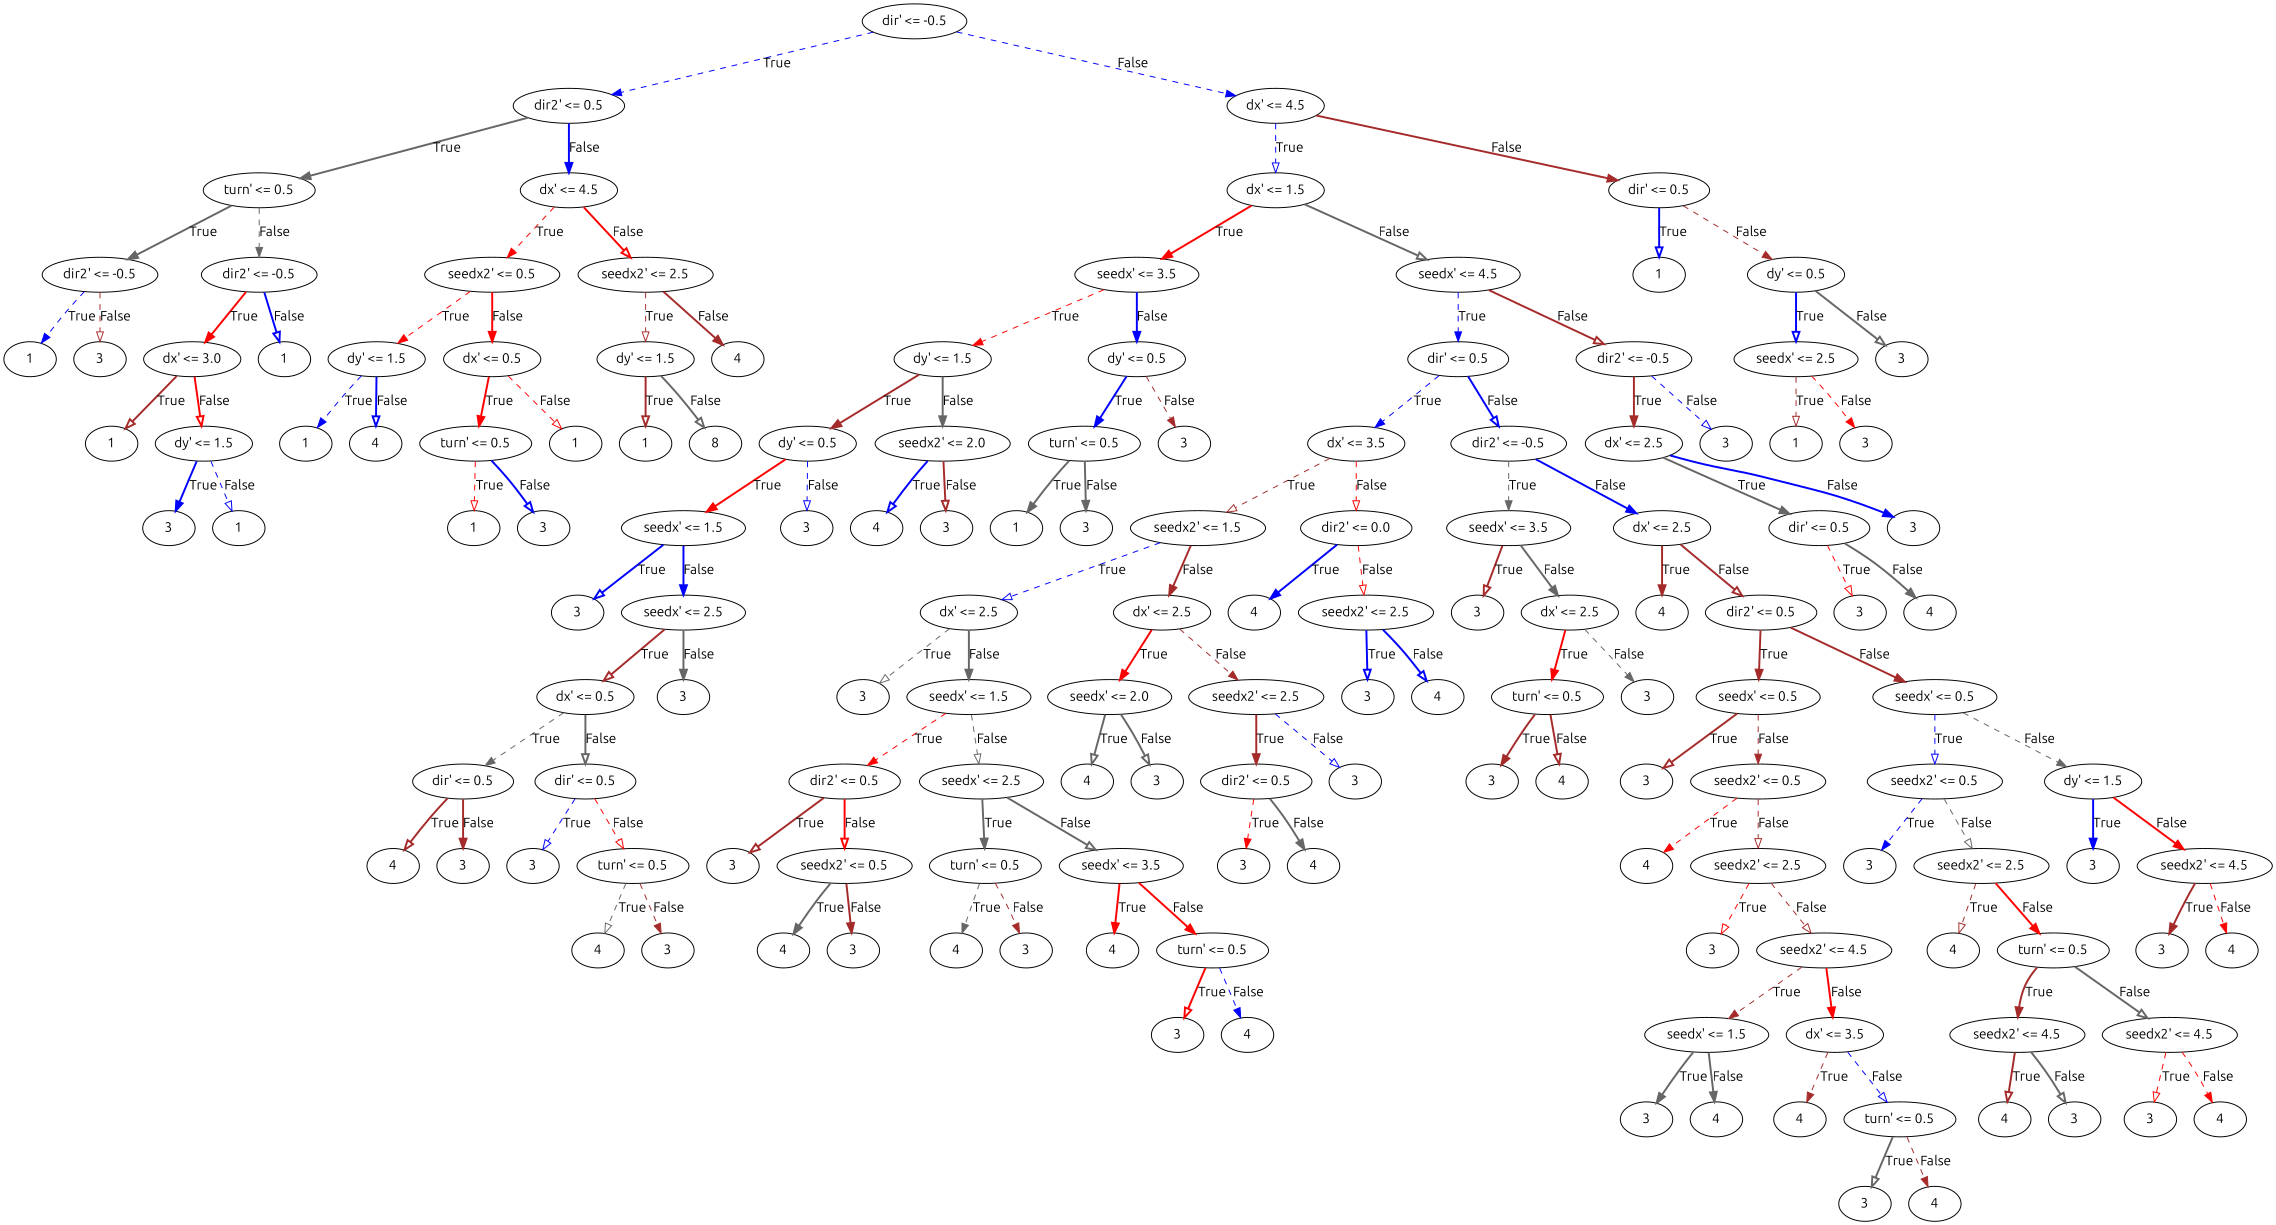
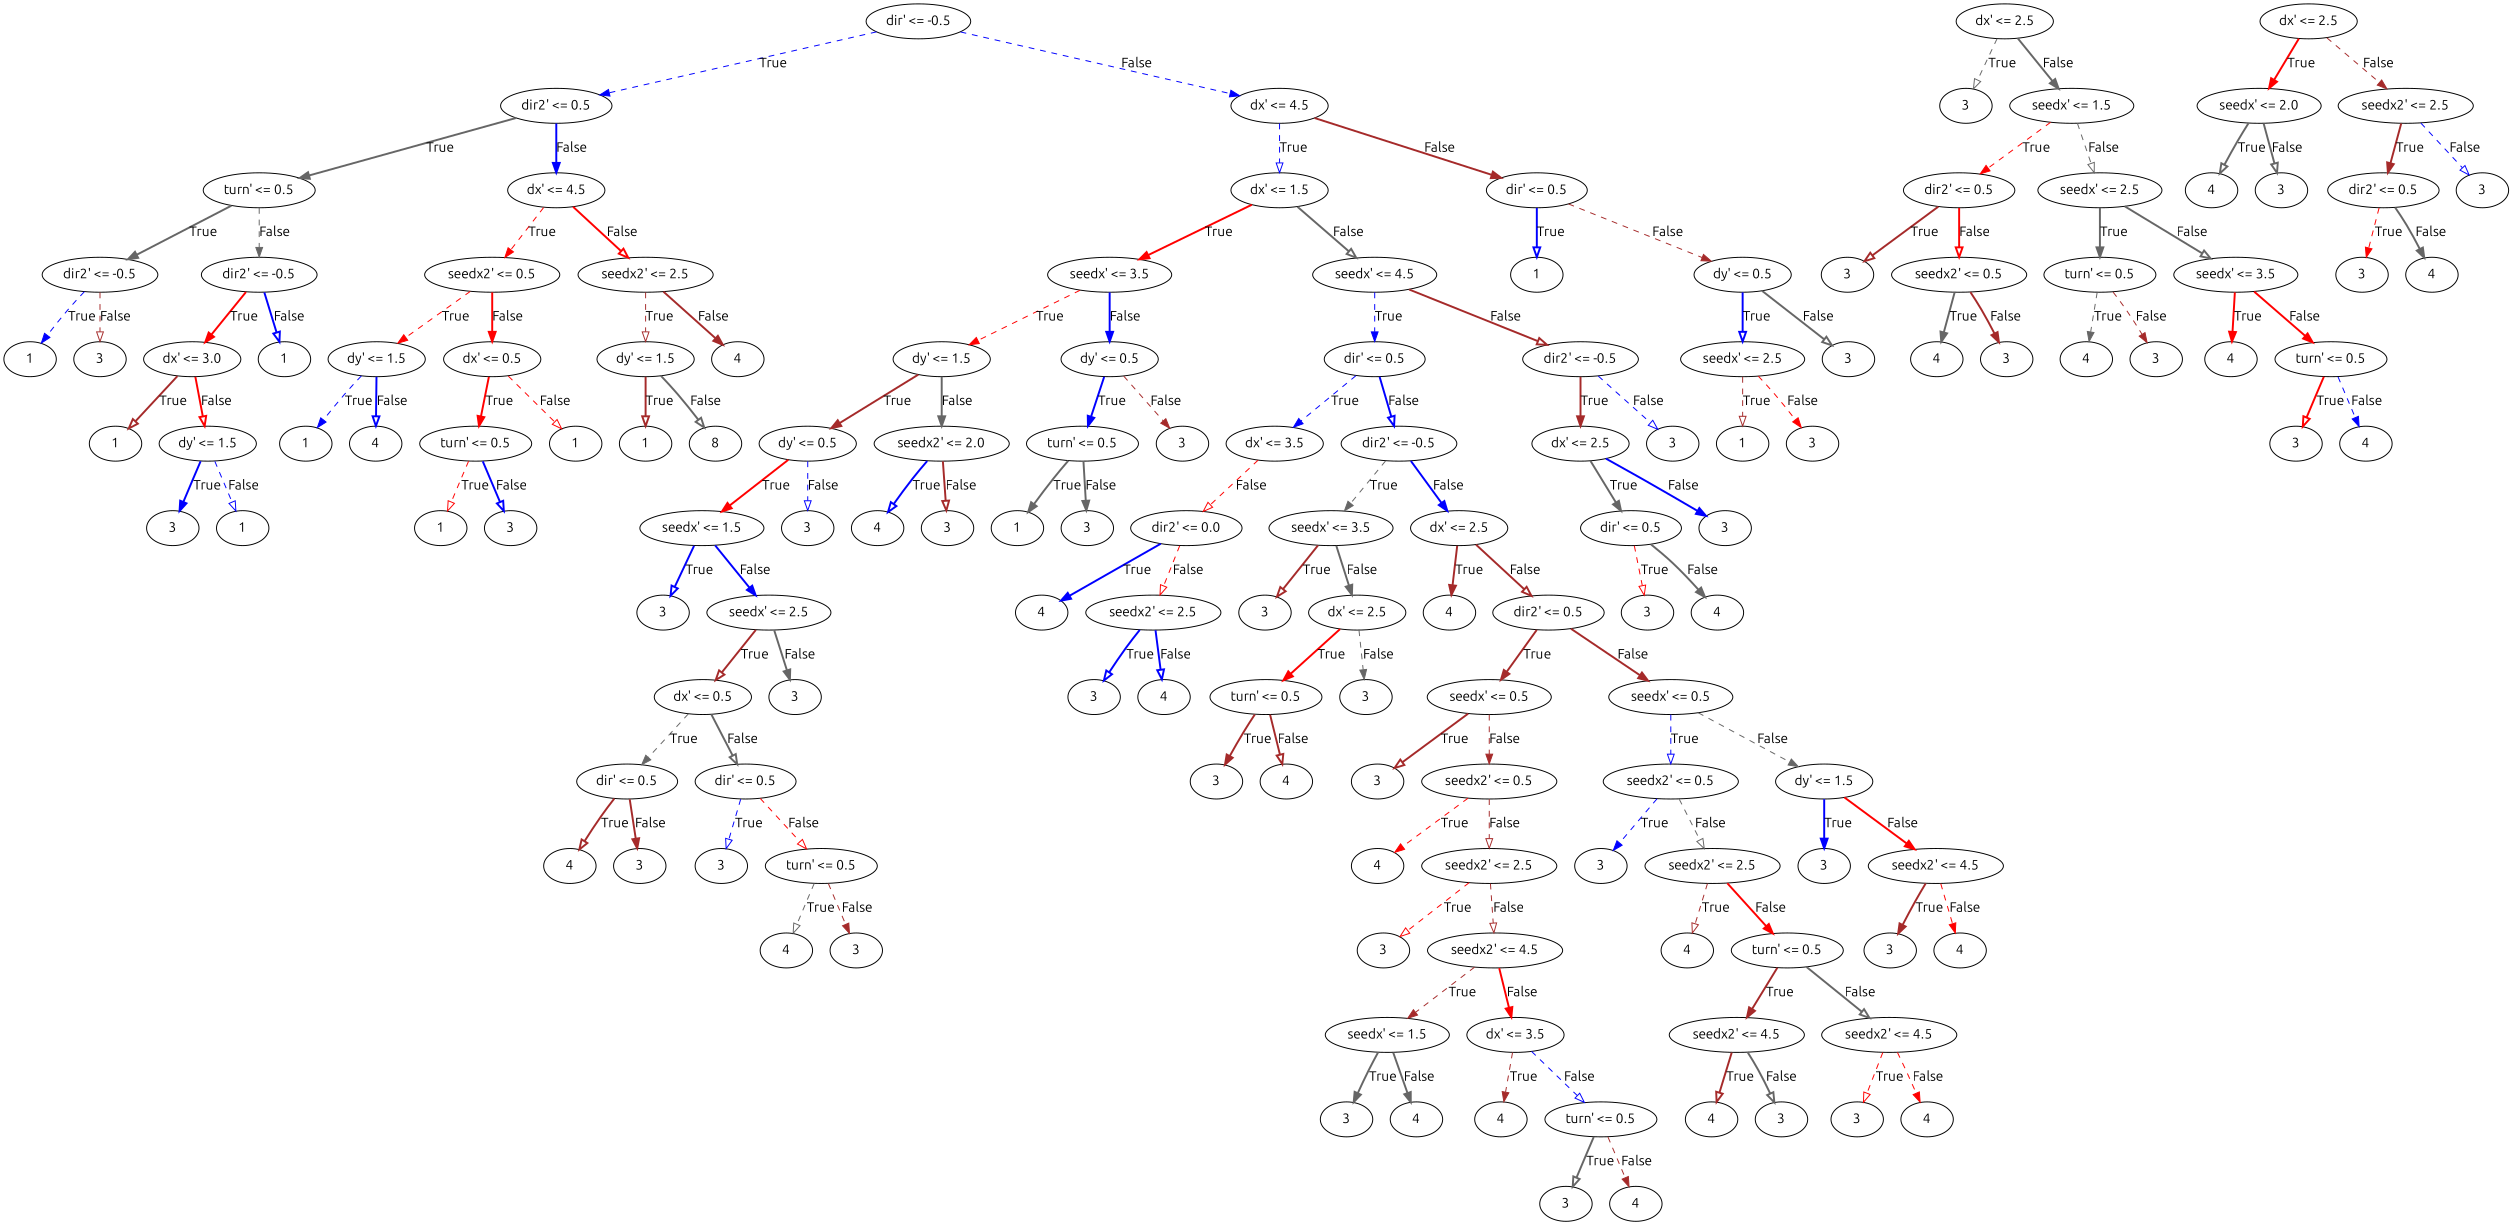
(1198, 528) -> none
